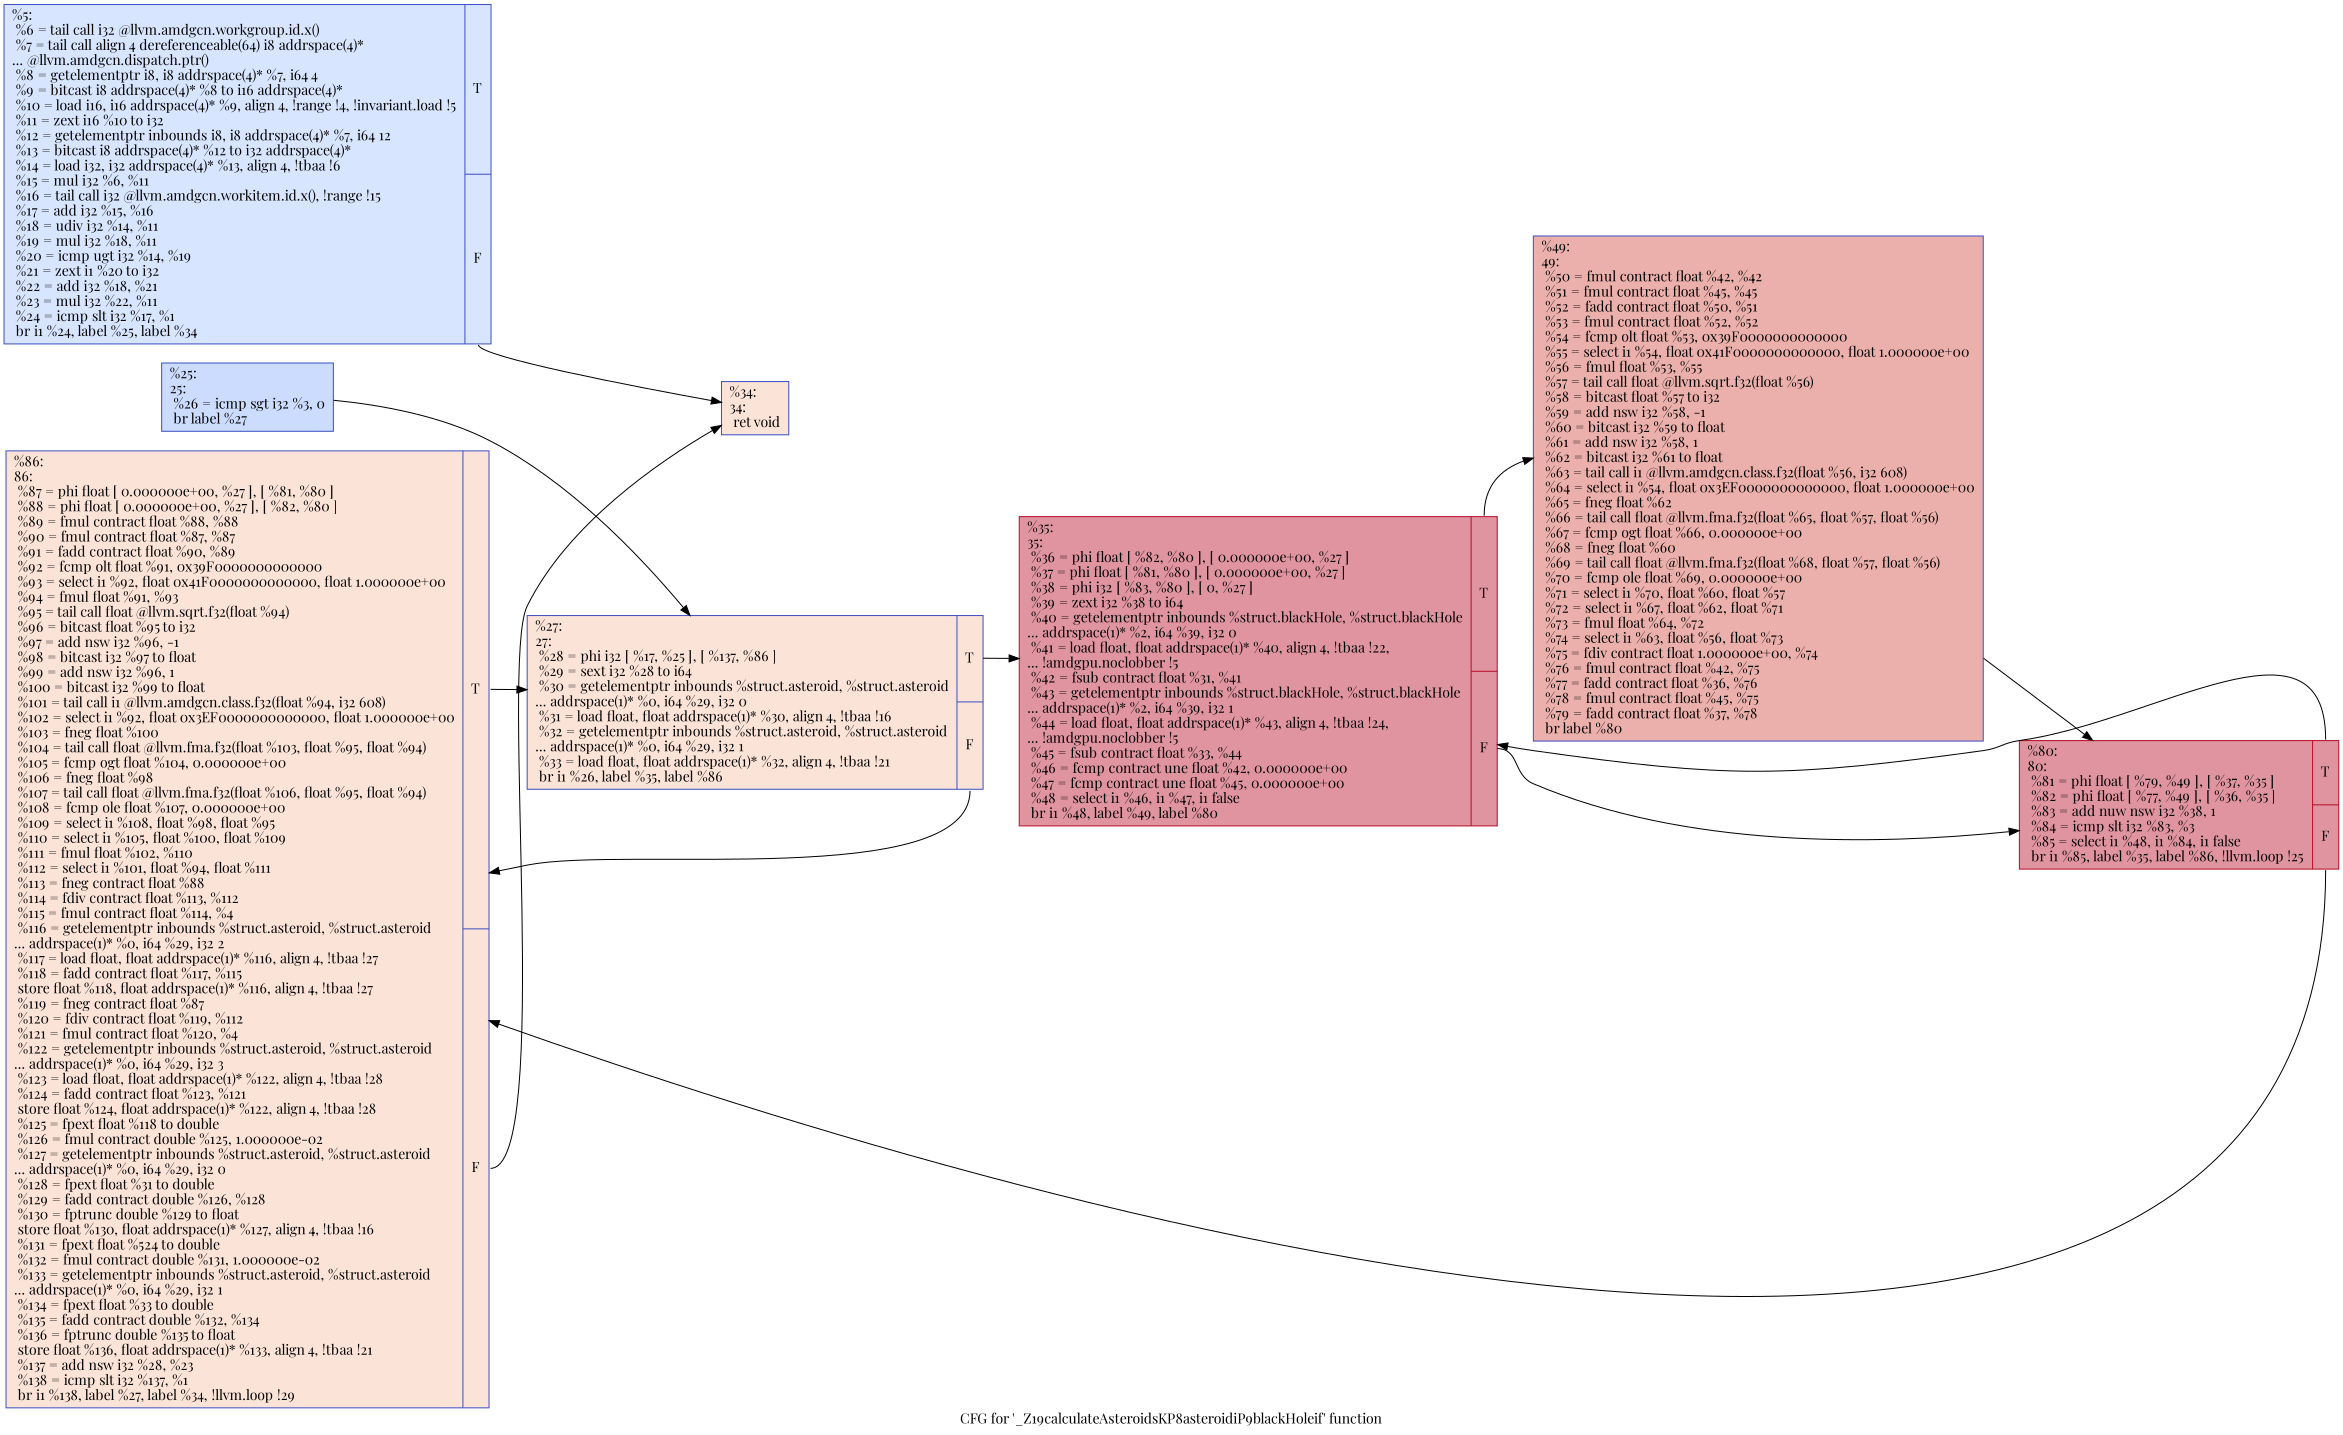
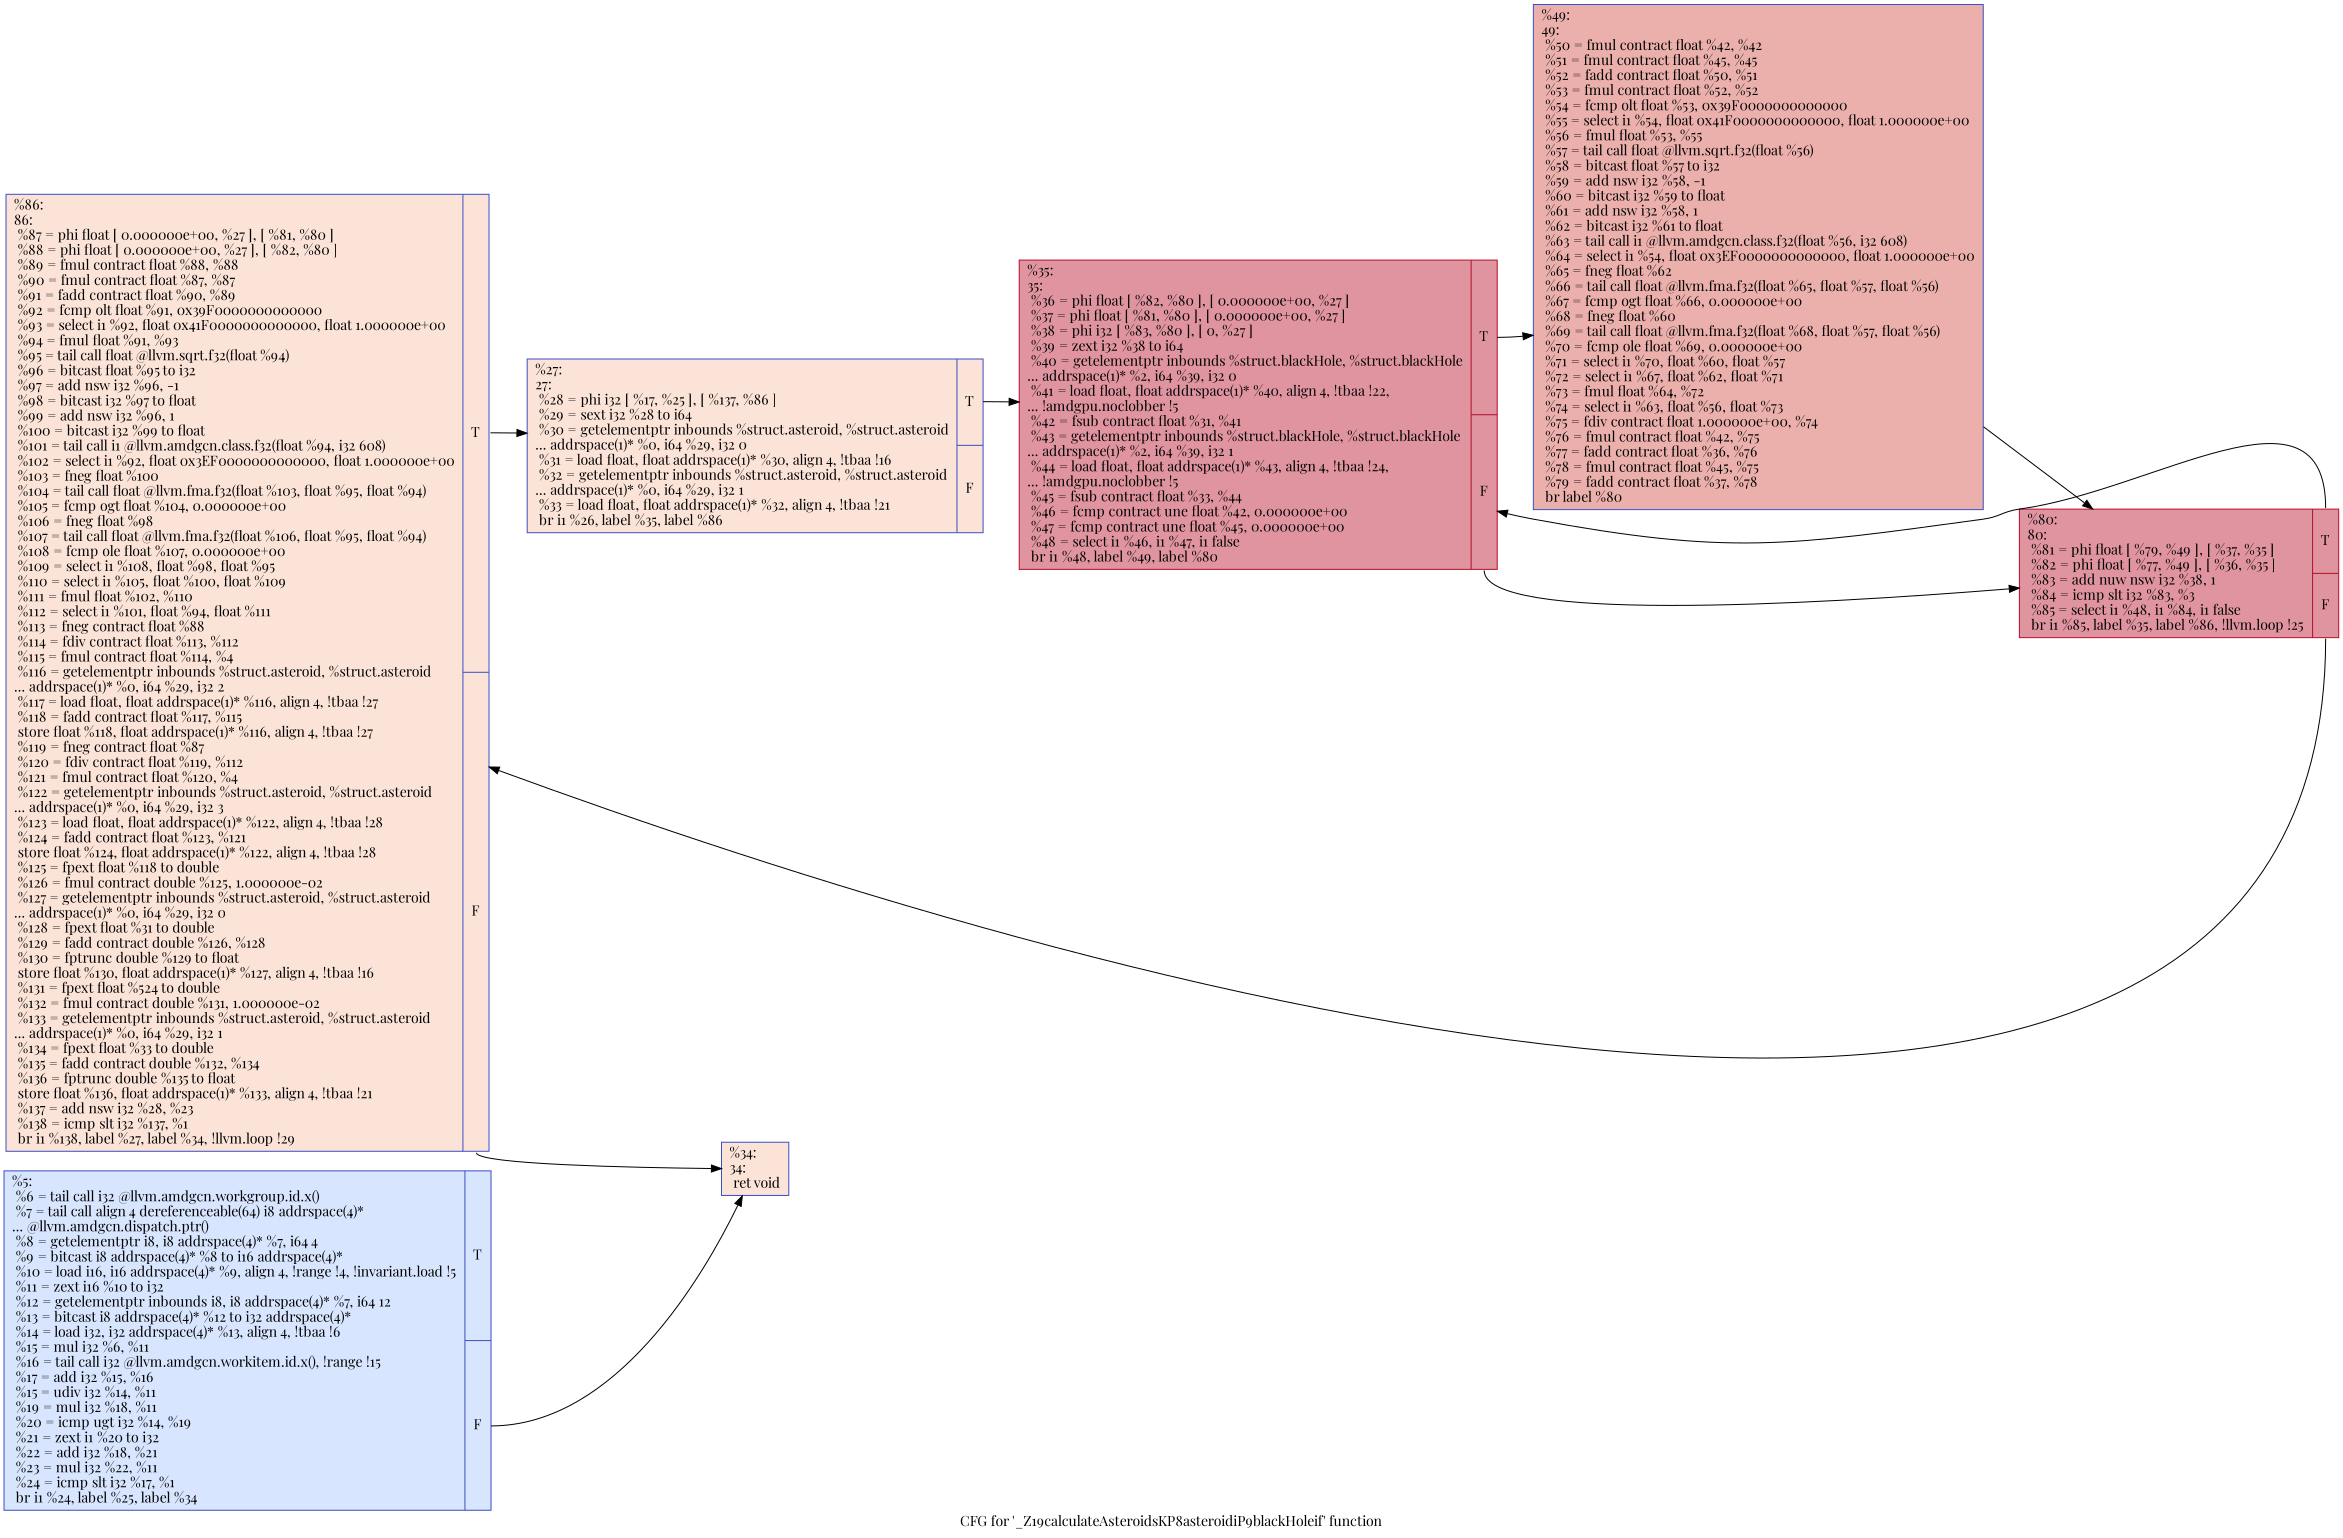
(85, 226) -> (84, 1393)
(248, 397) -> none
(747, 859) -> none
